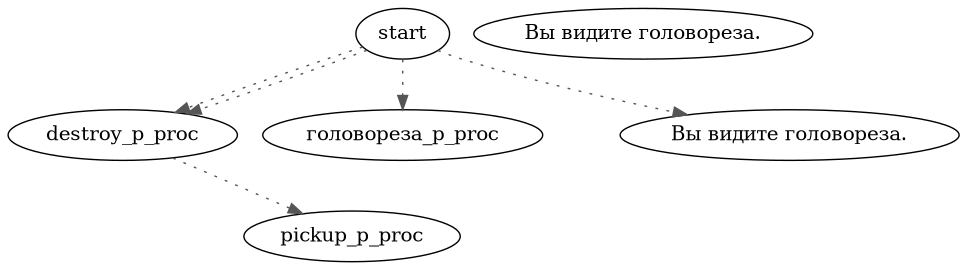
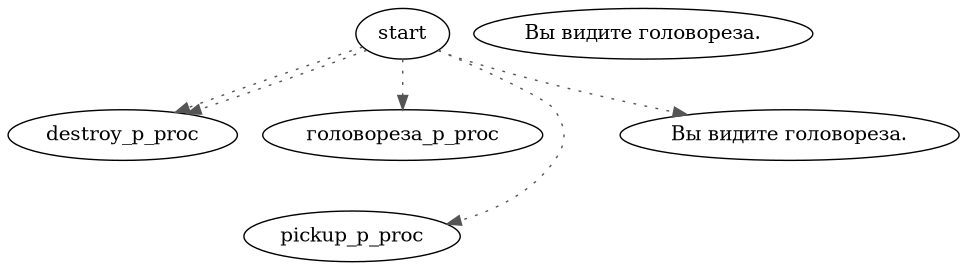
(231, 183) -> (563, 127)
